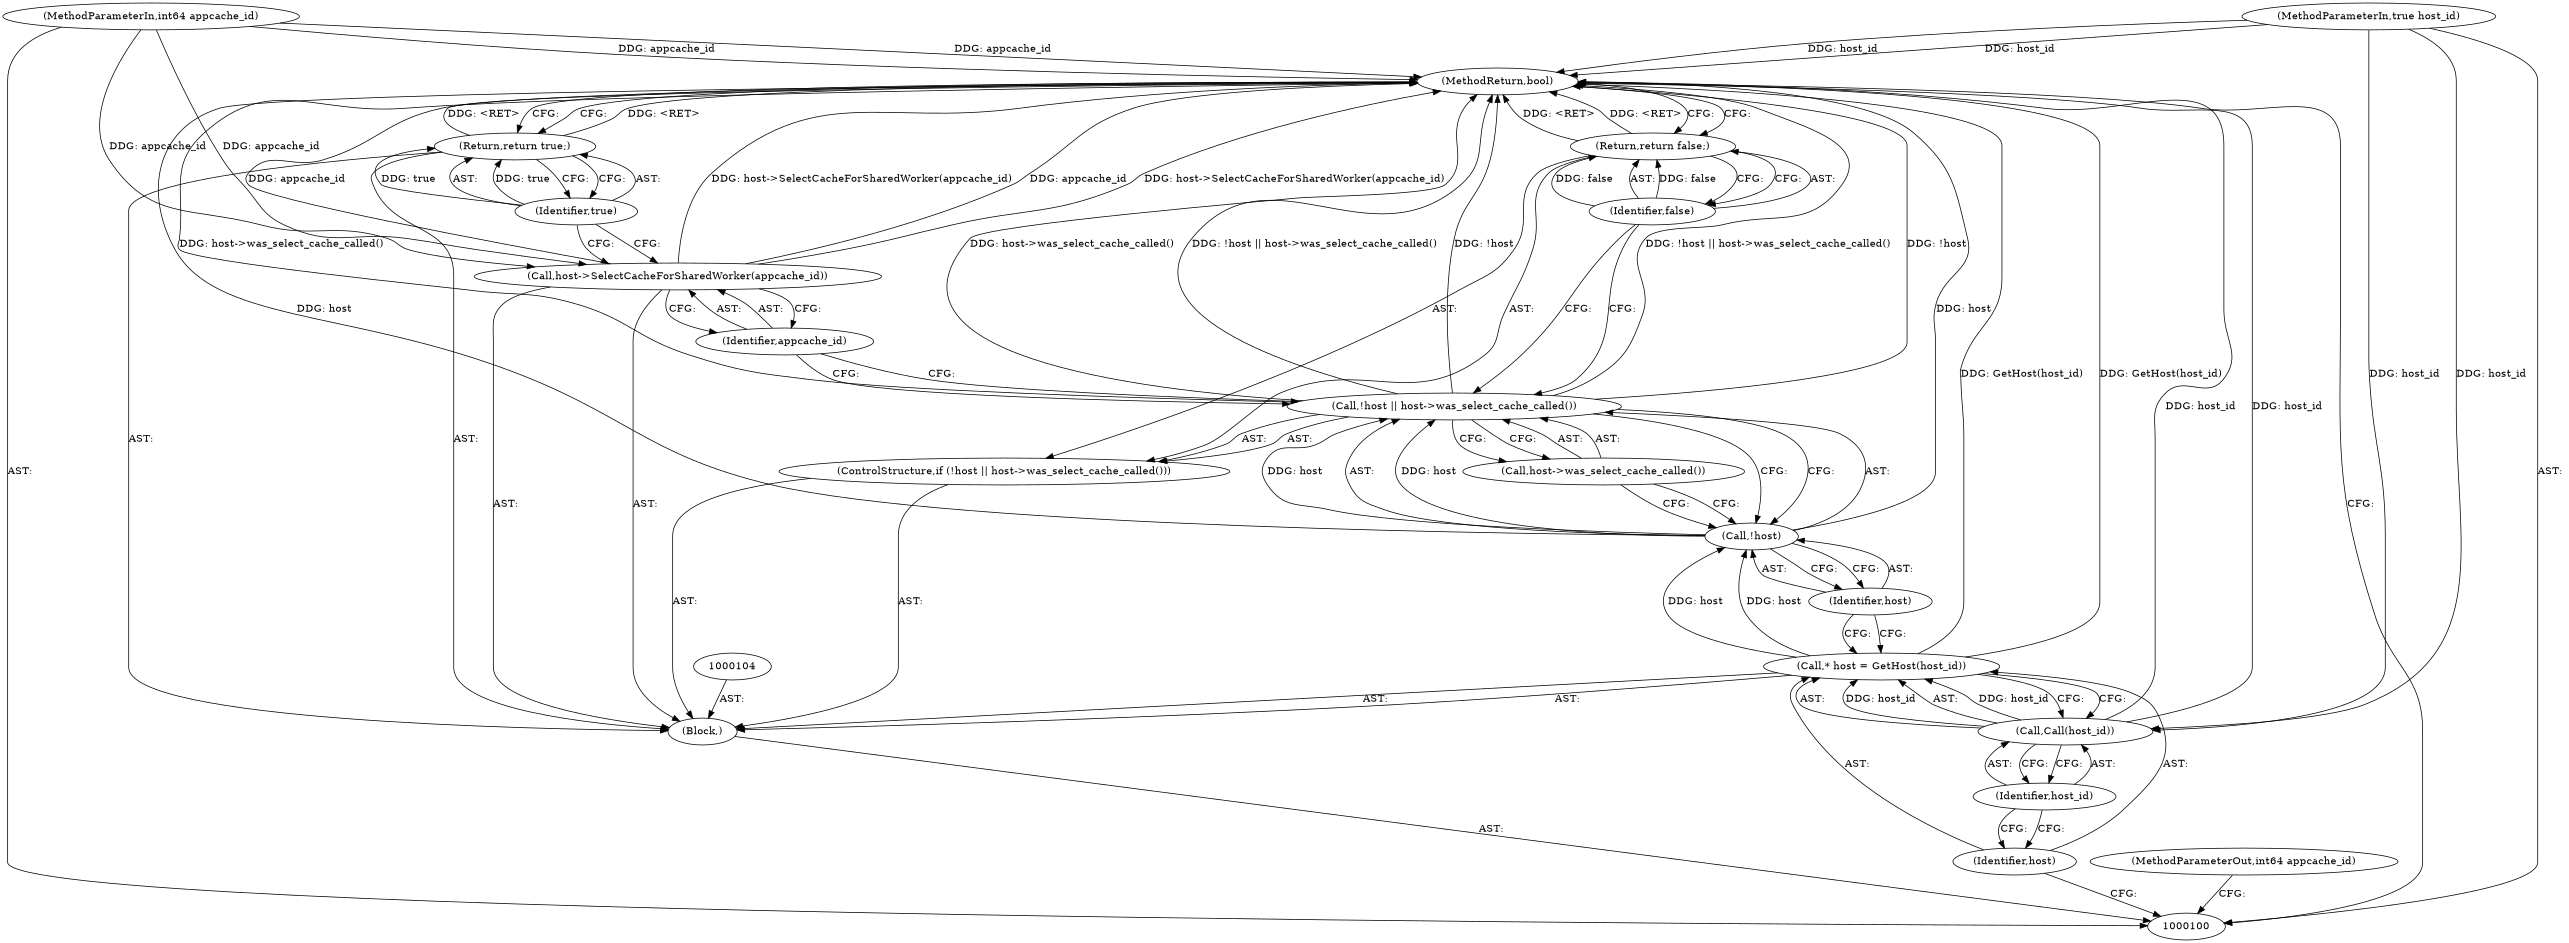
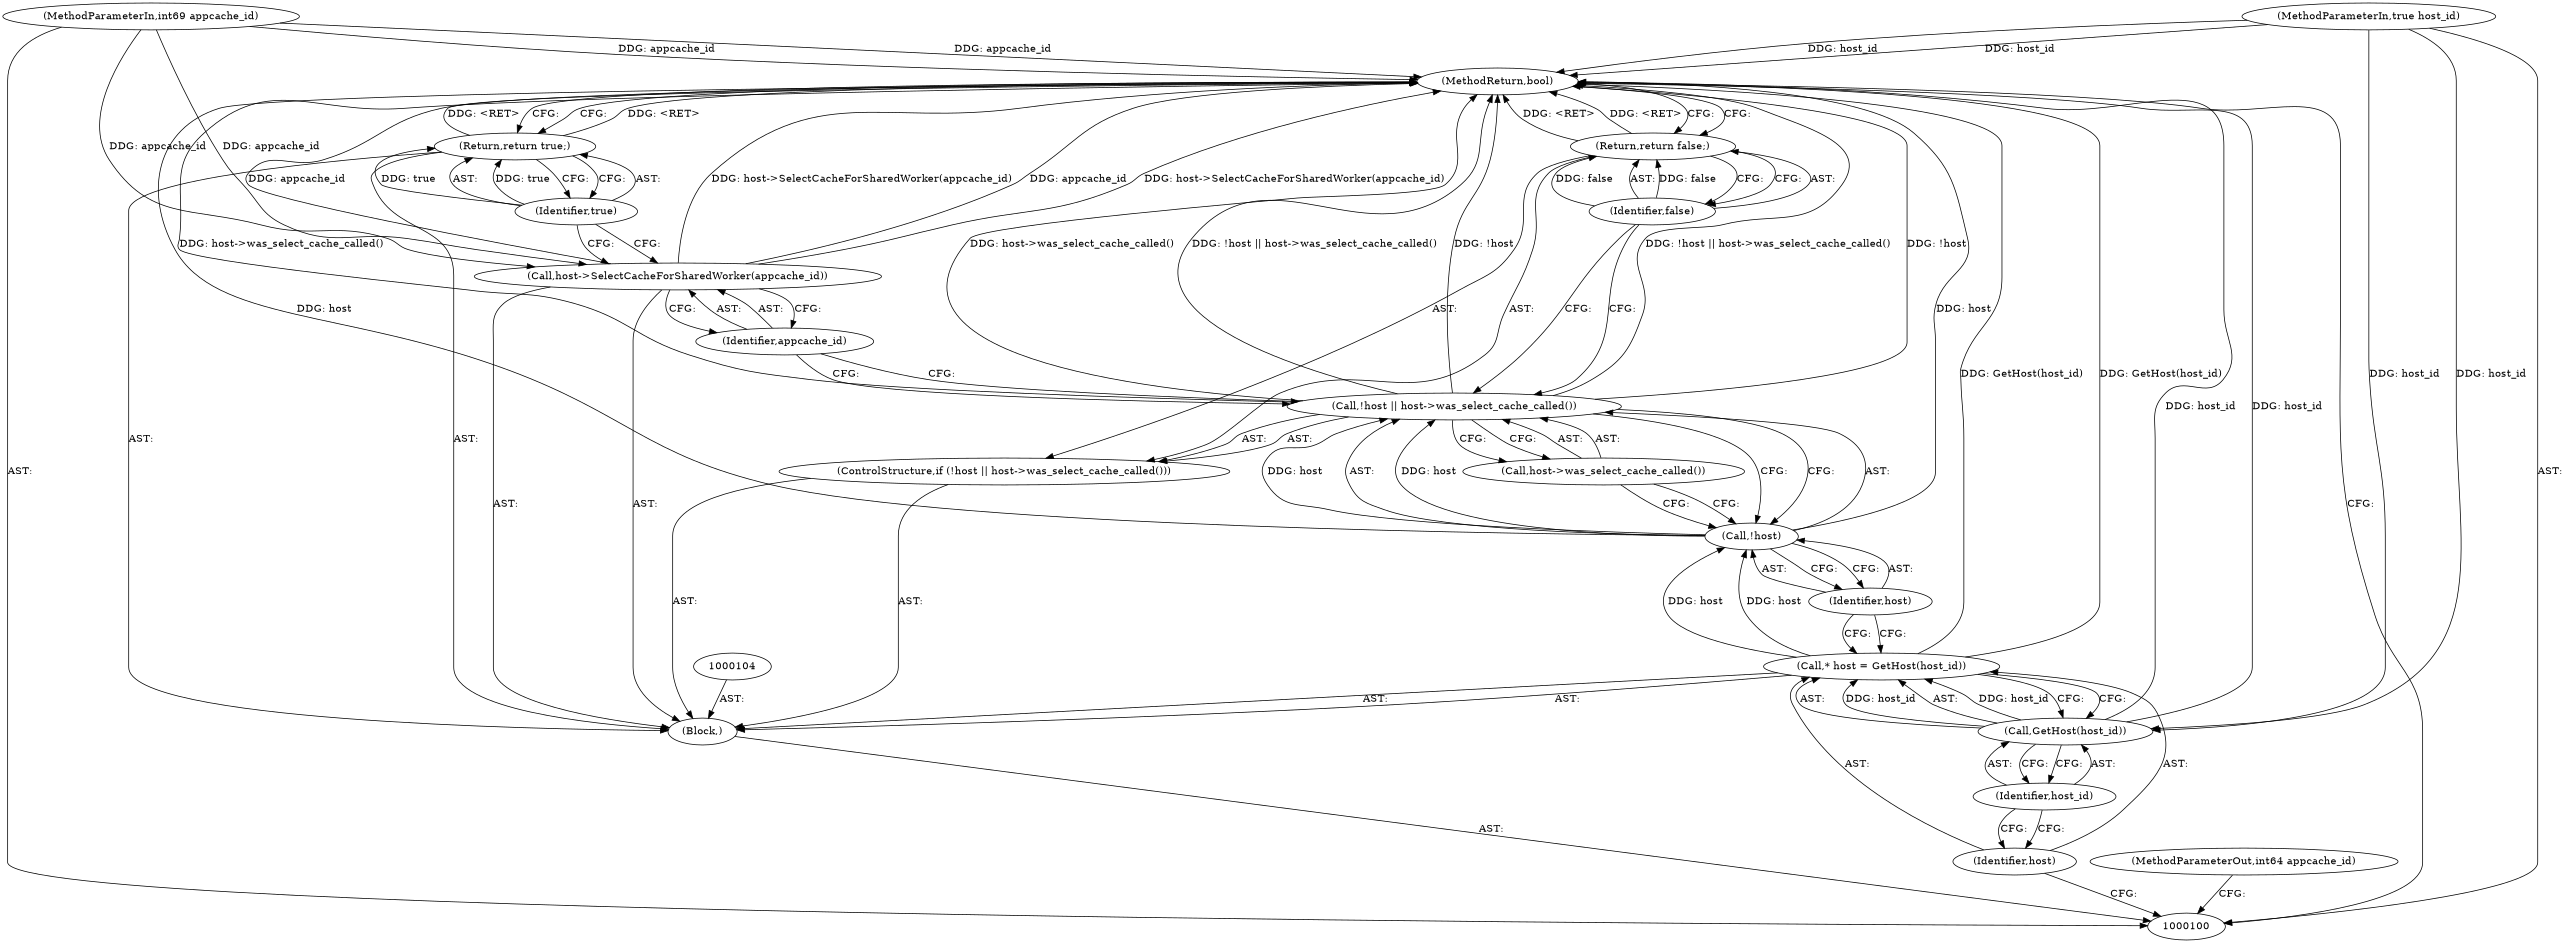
(151, 16) -> (151, 16)
(2065, 732) -> (2065, 732)
